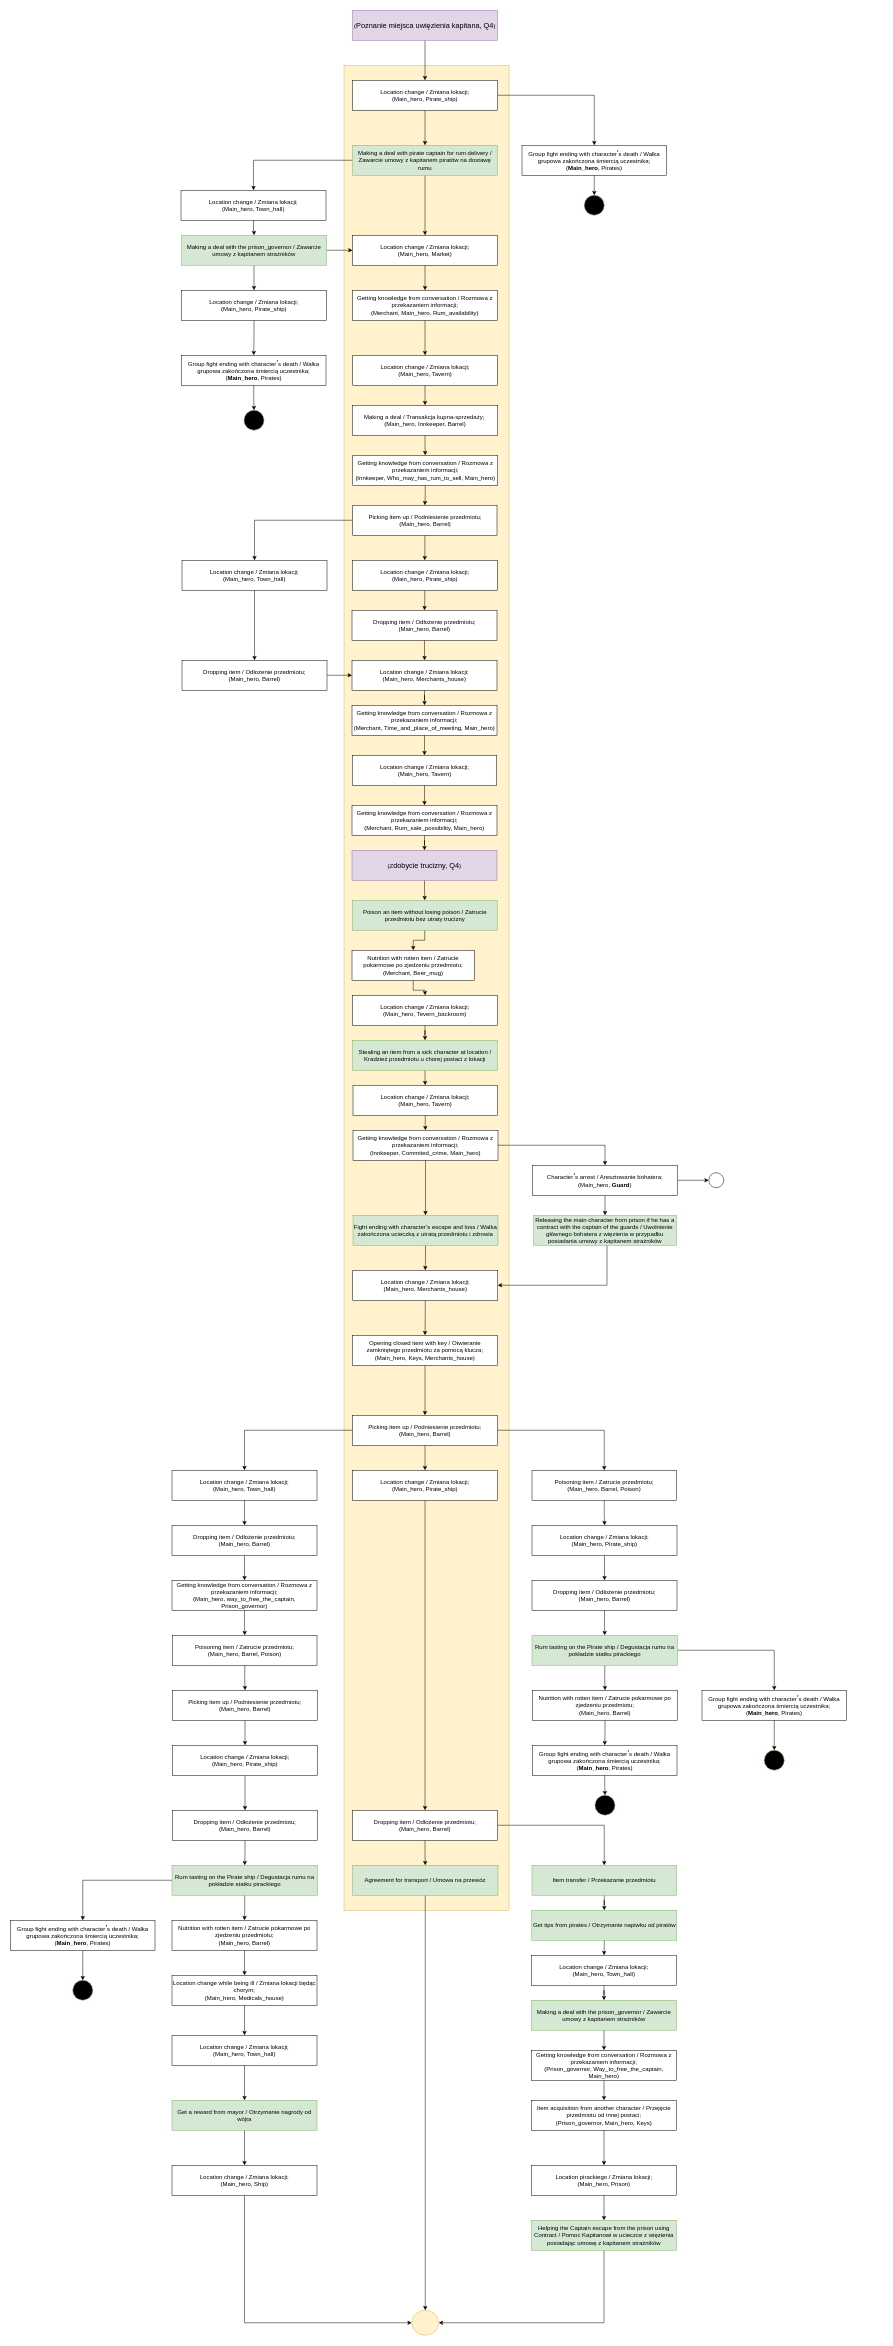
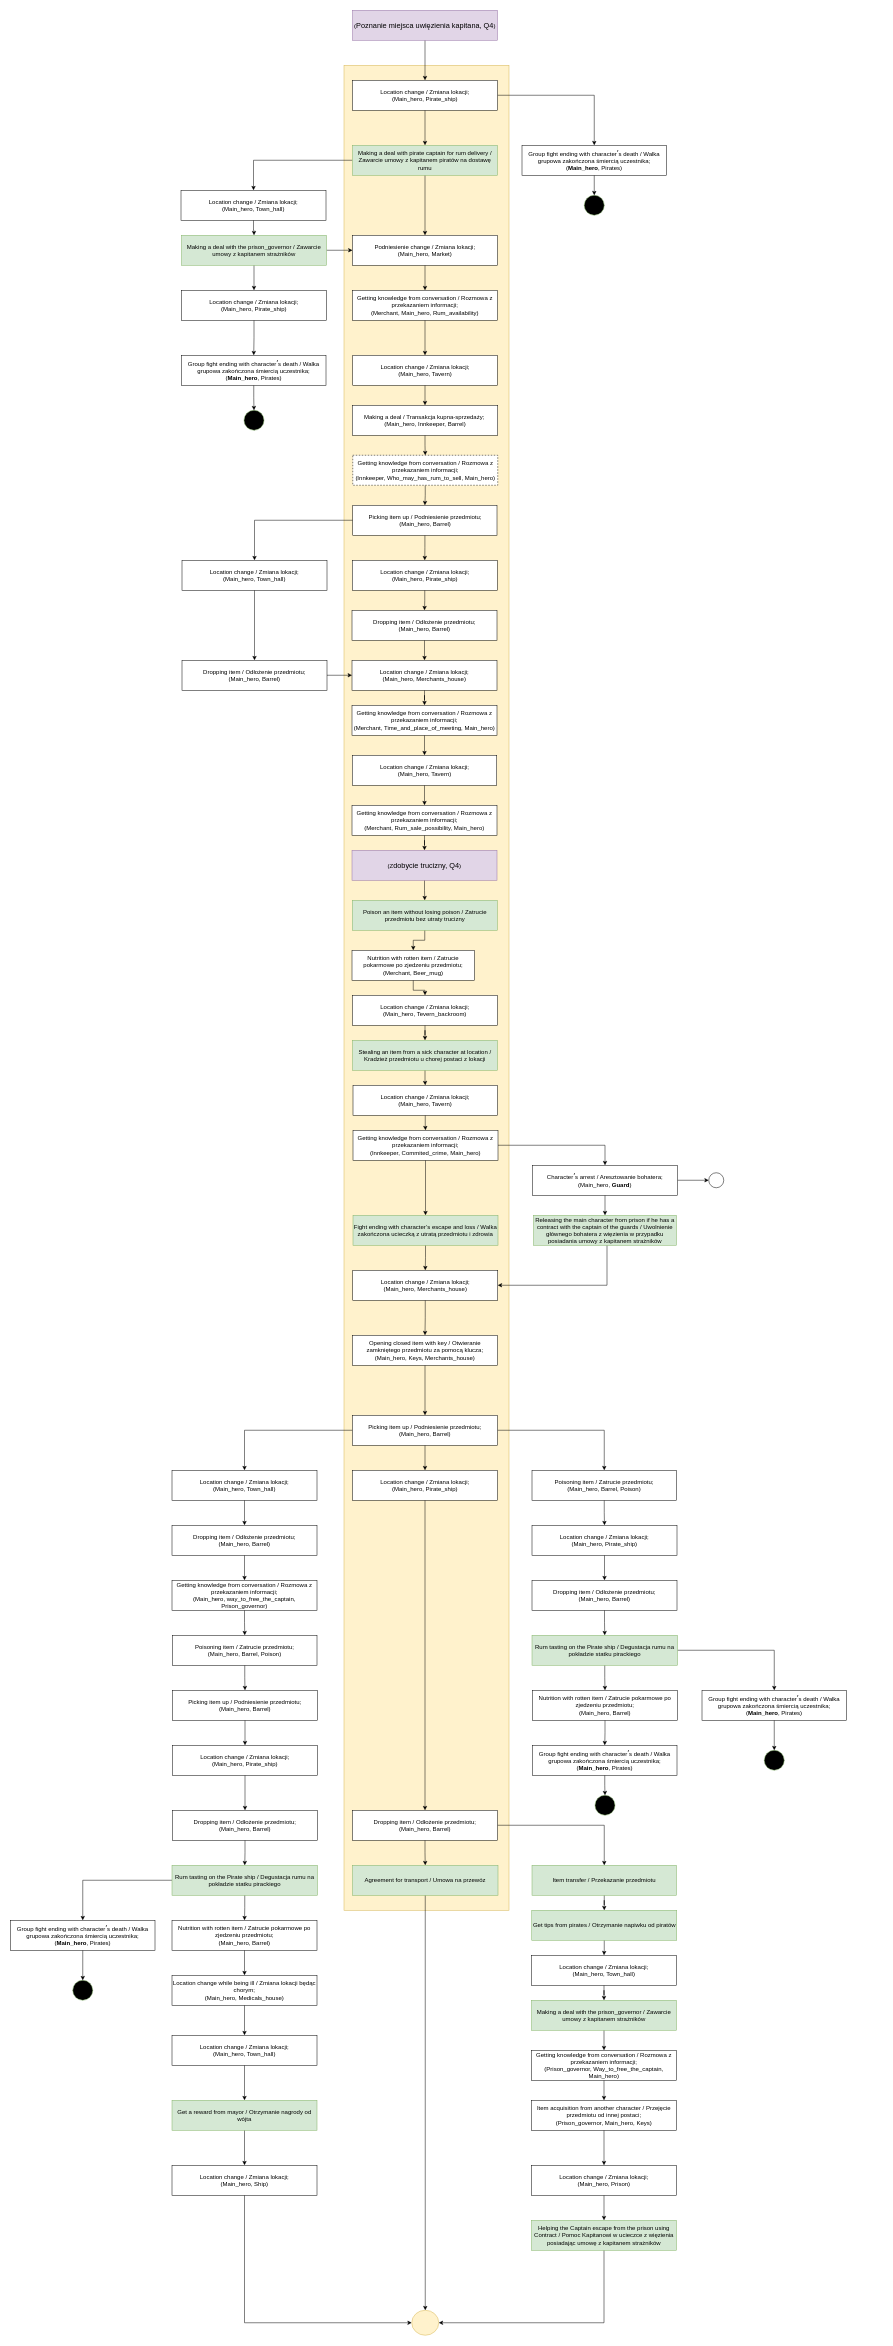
(425, 250) -> (425, 250)
(425, 470) -> (425, 470)
(604, 2180) -> (604, 2180)
